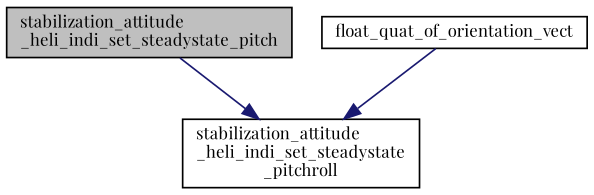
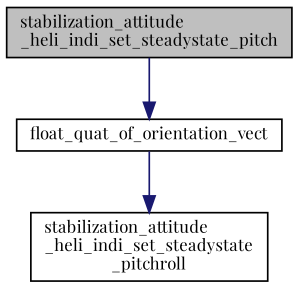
(213, 83) -> (149, 80)
